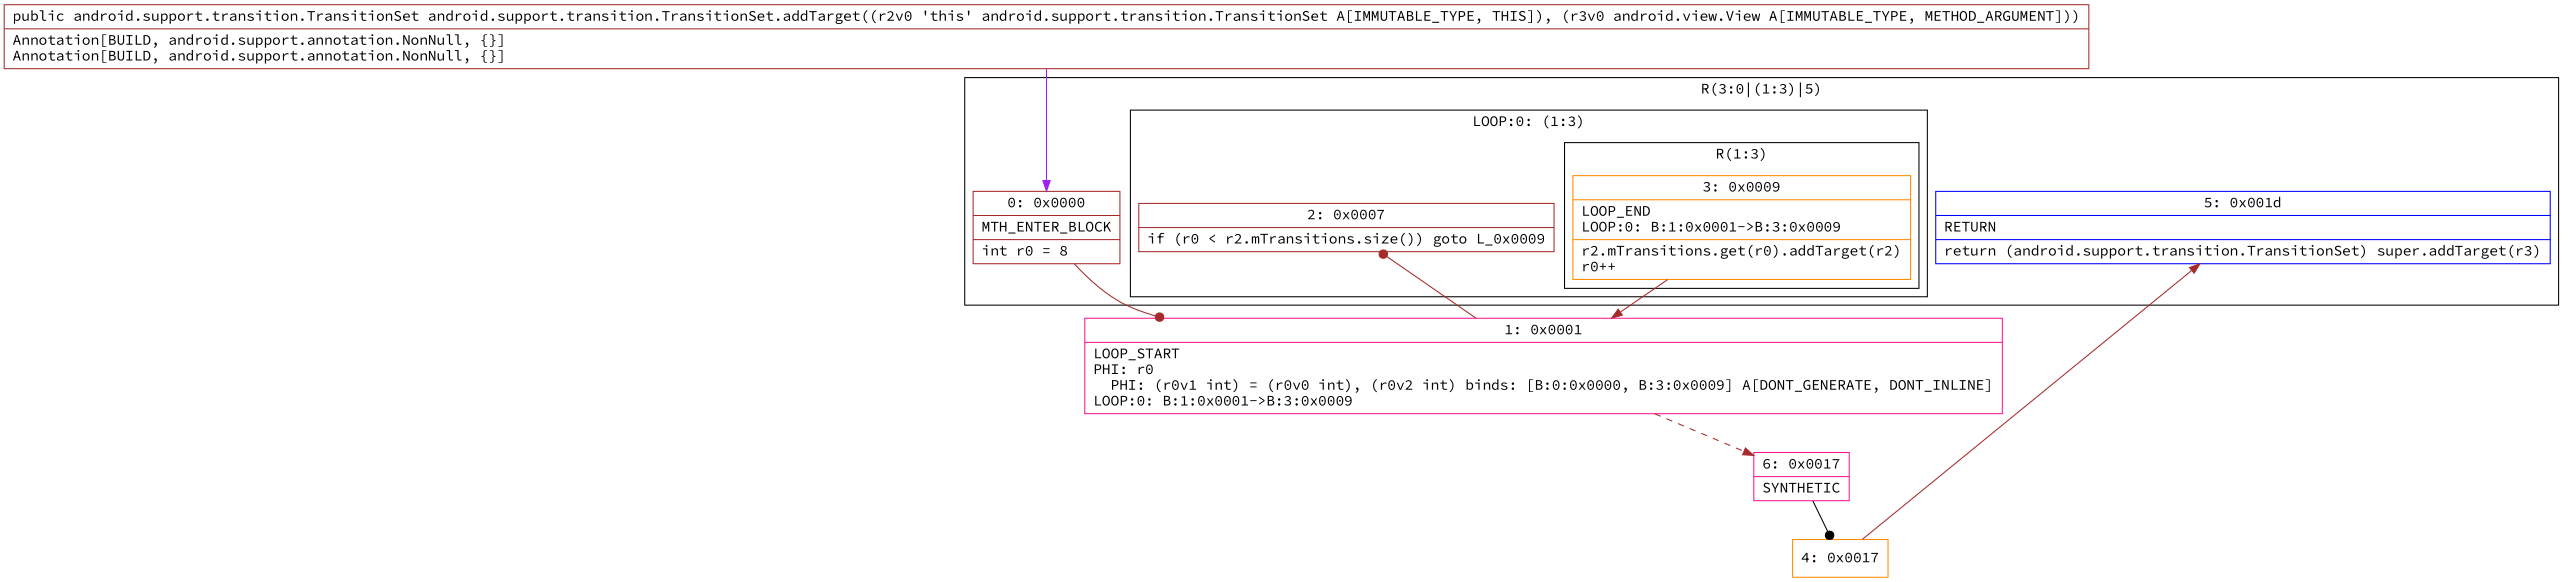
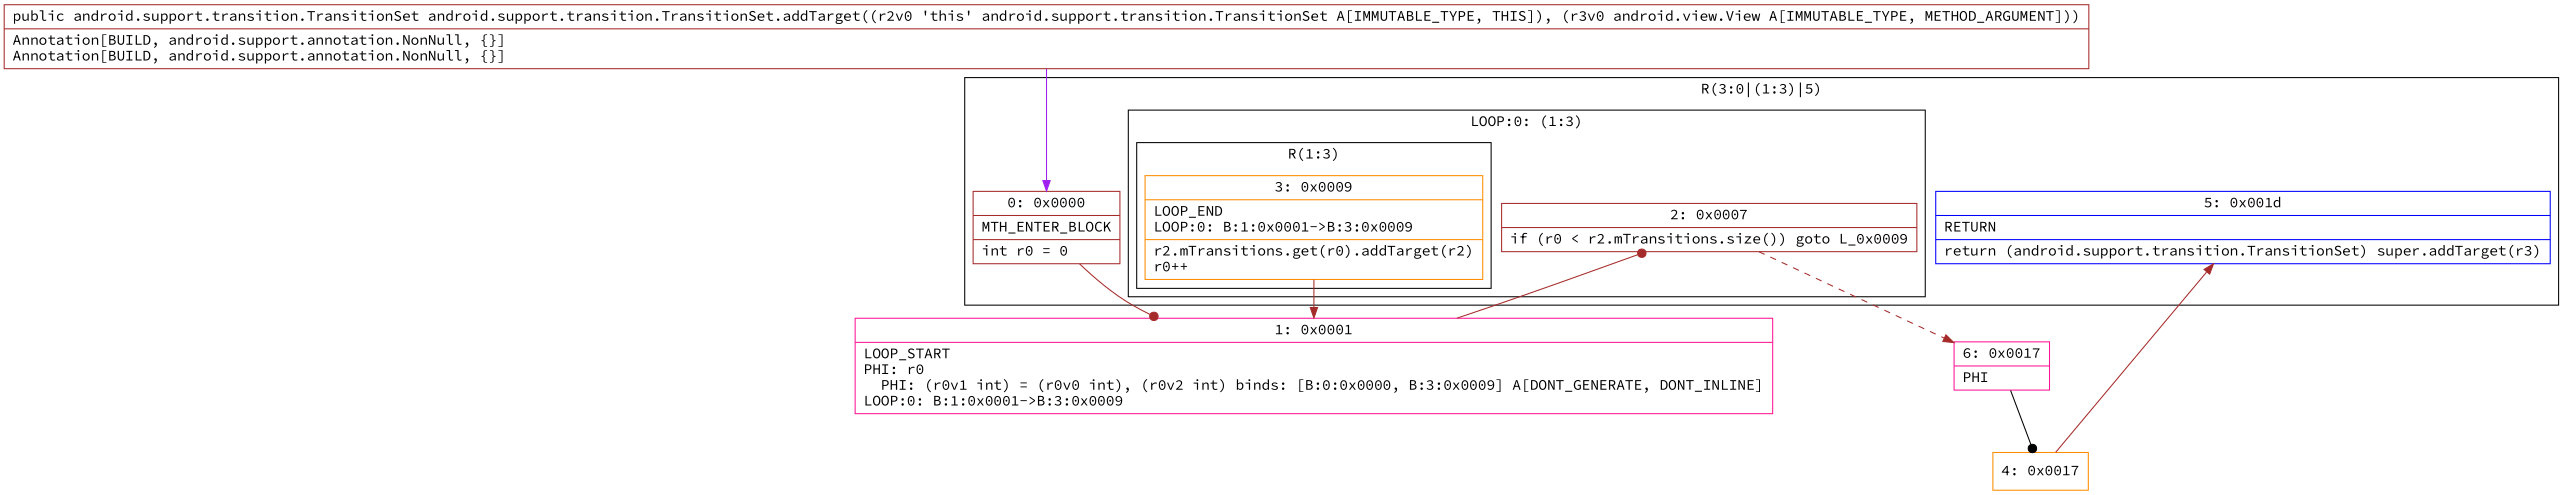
(1025, 251) -> (1025, 251)
(1699, 433) -> (1838, 288)
(1802, 488) -> (1976, 378)
